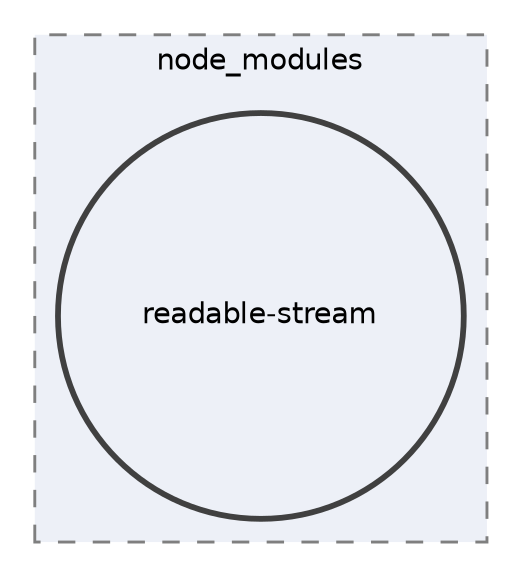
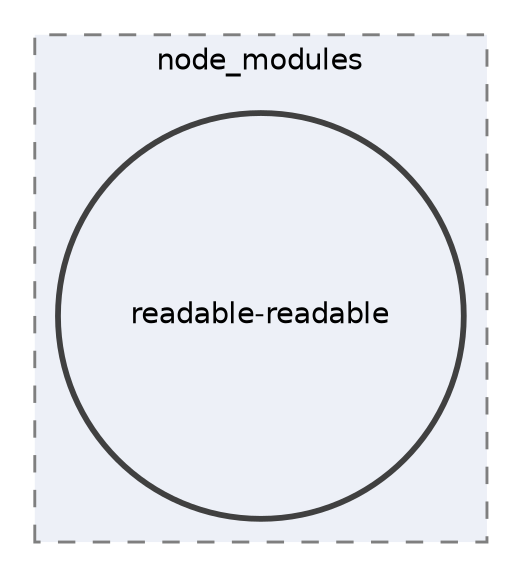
(261, 316) -> (261, 316)
